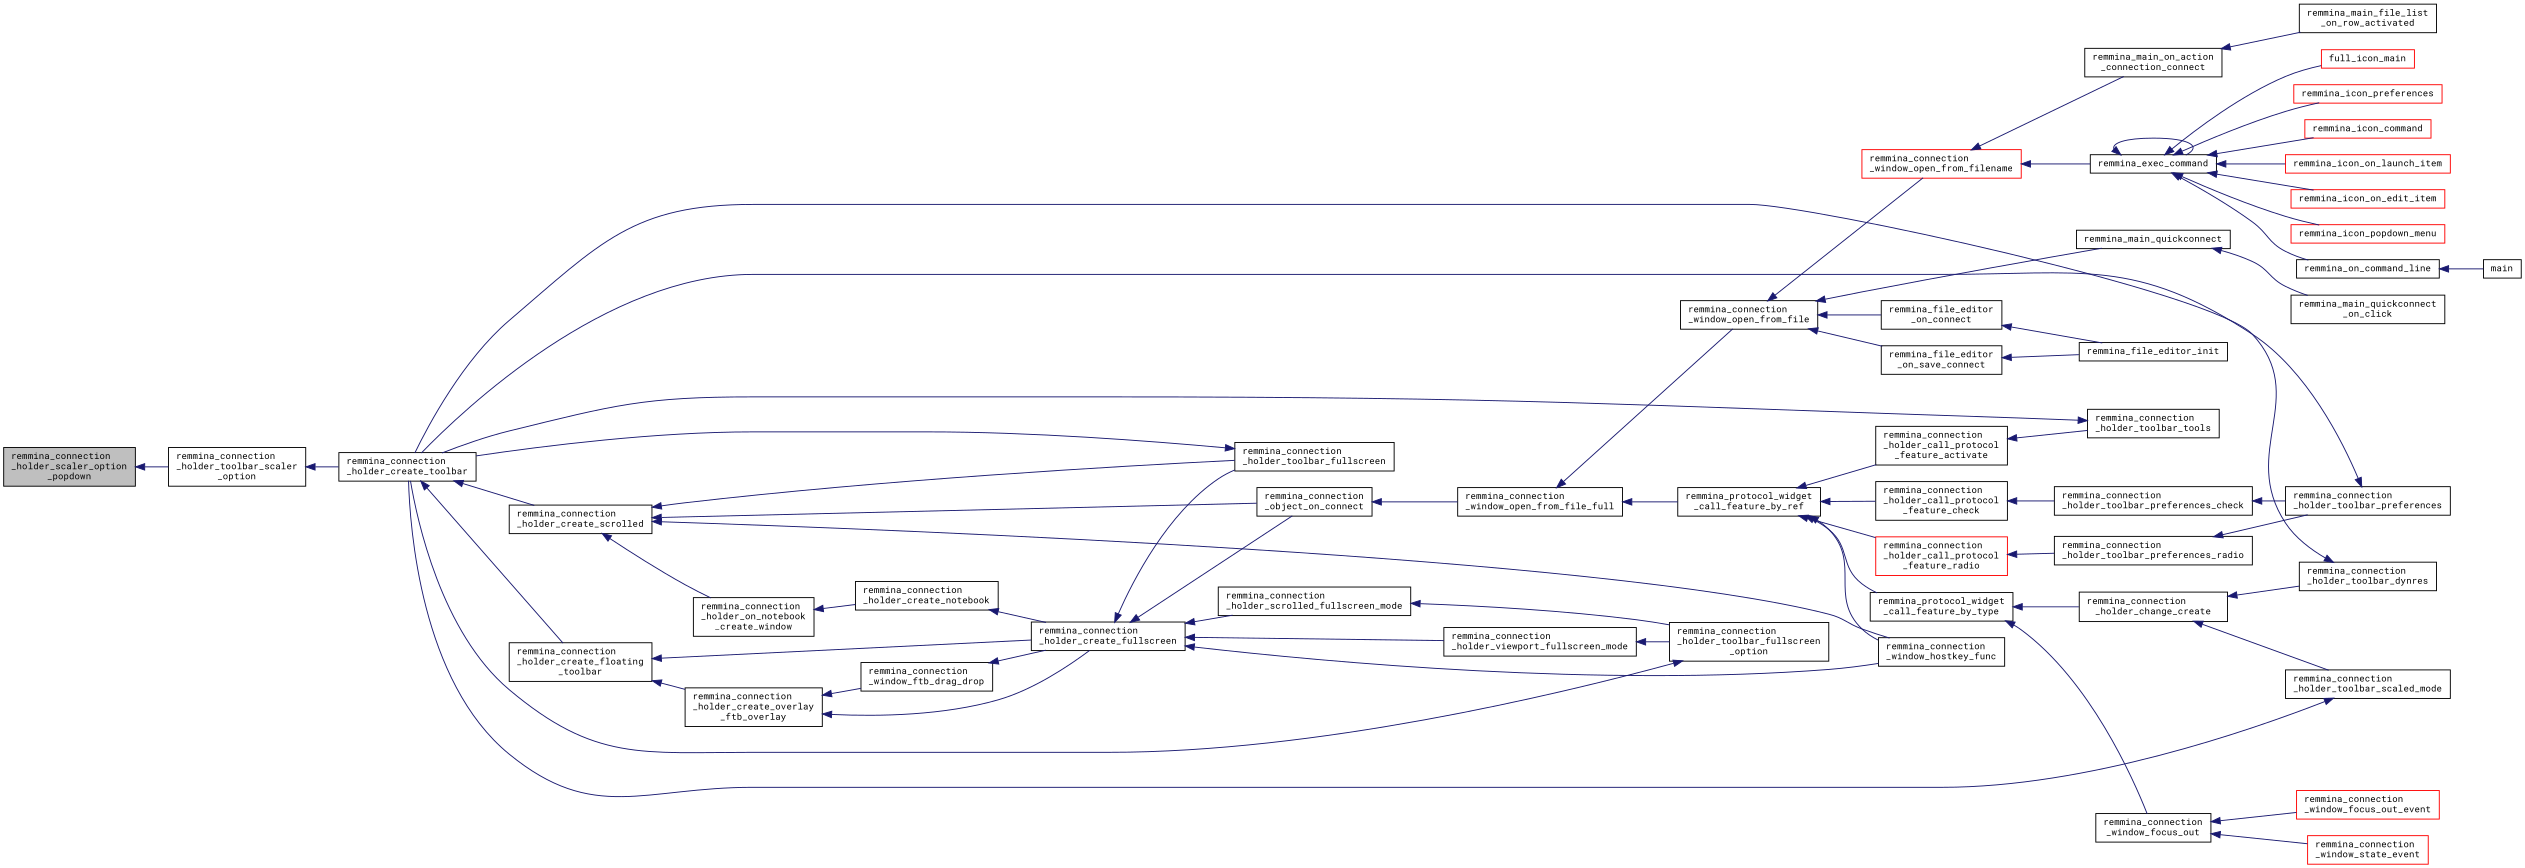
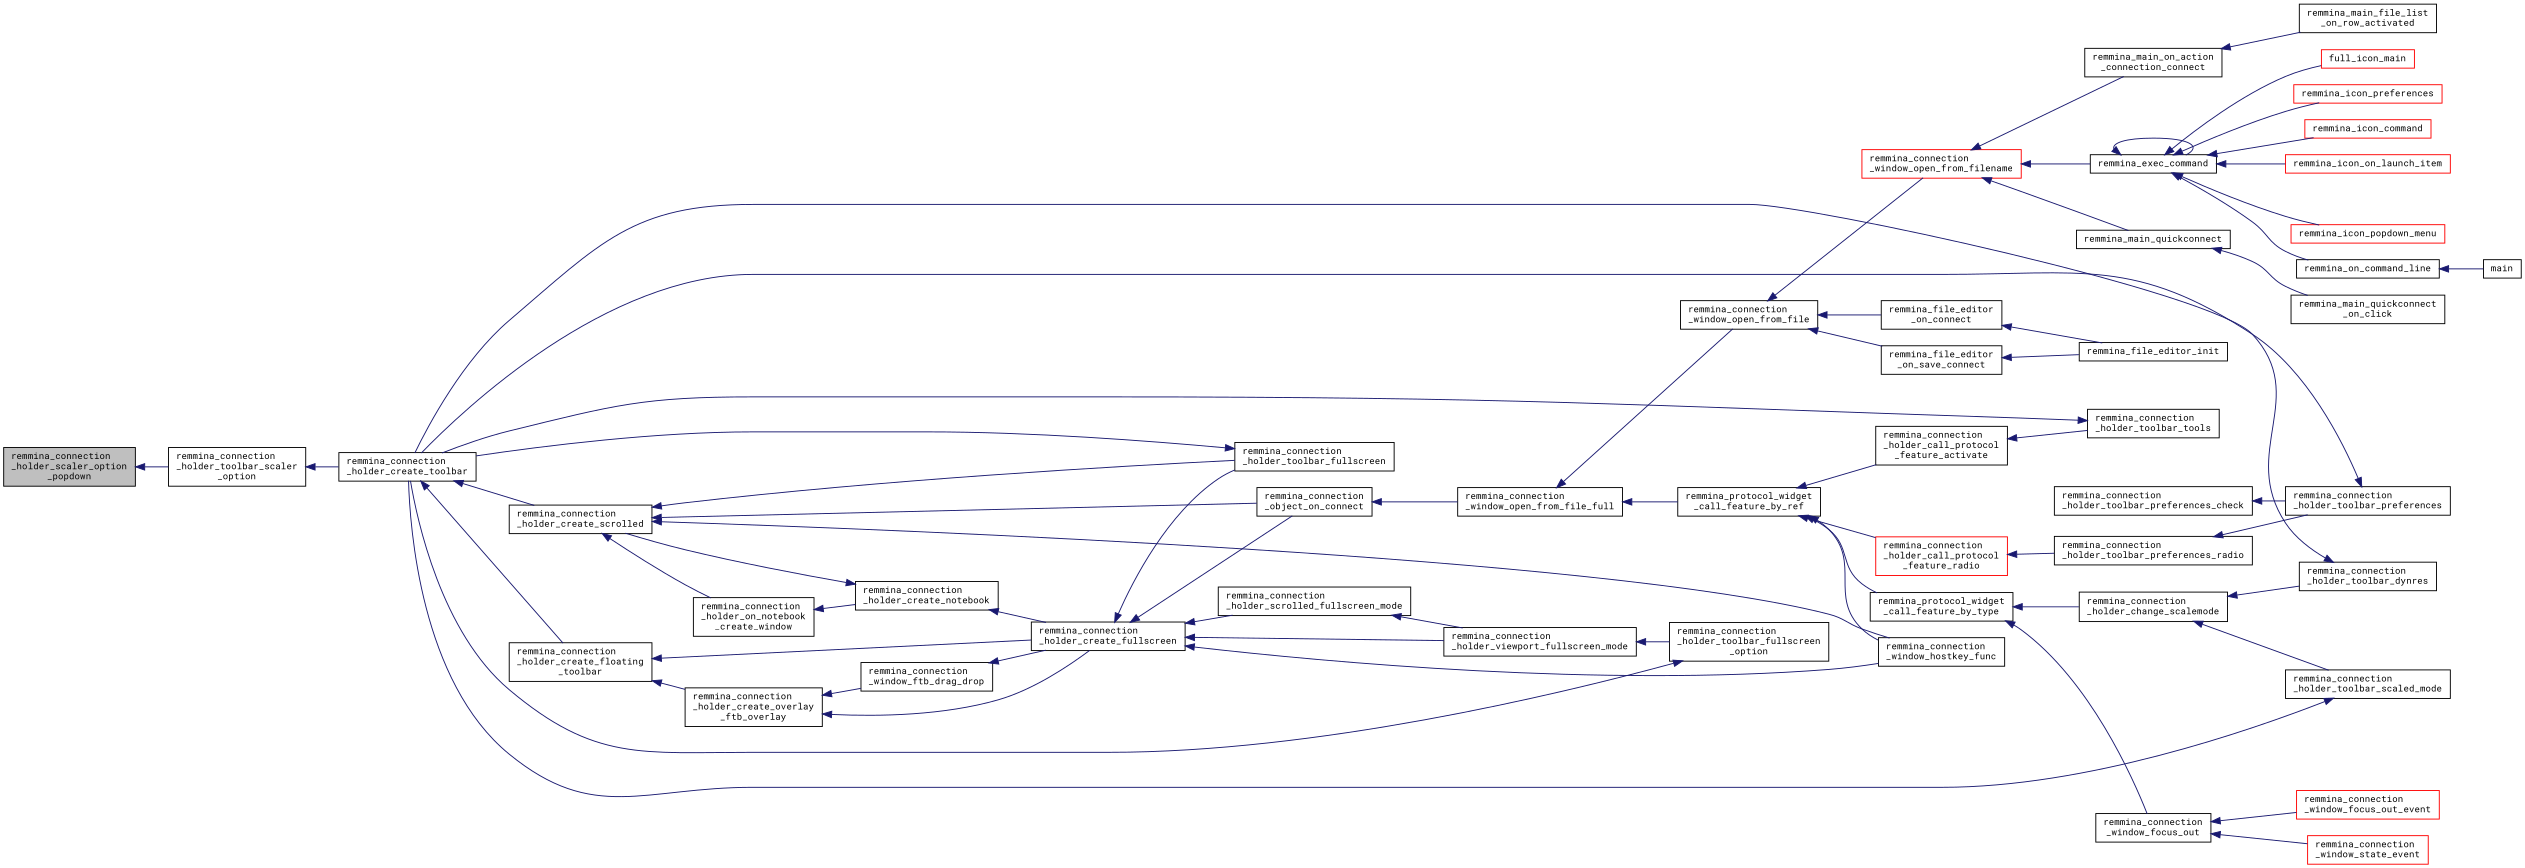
(2368, 199) -> none
(1991, 268) -> (2060, 205)
(1942, 501) -> none
none -> (735, 561)
(2153, 607) -> (2153, 607)
(1545, 611) -> (1432, 622)
